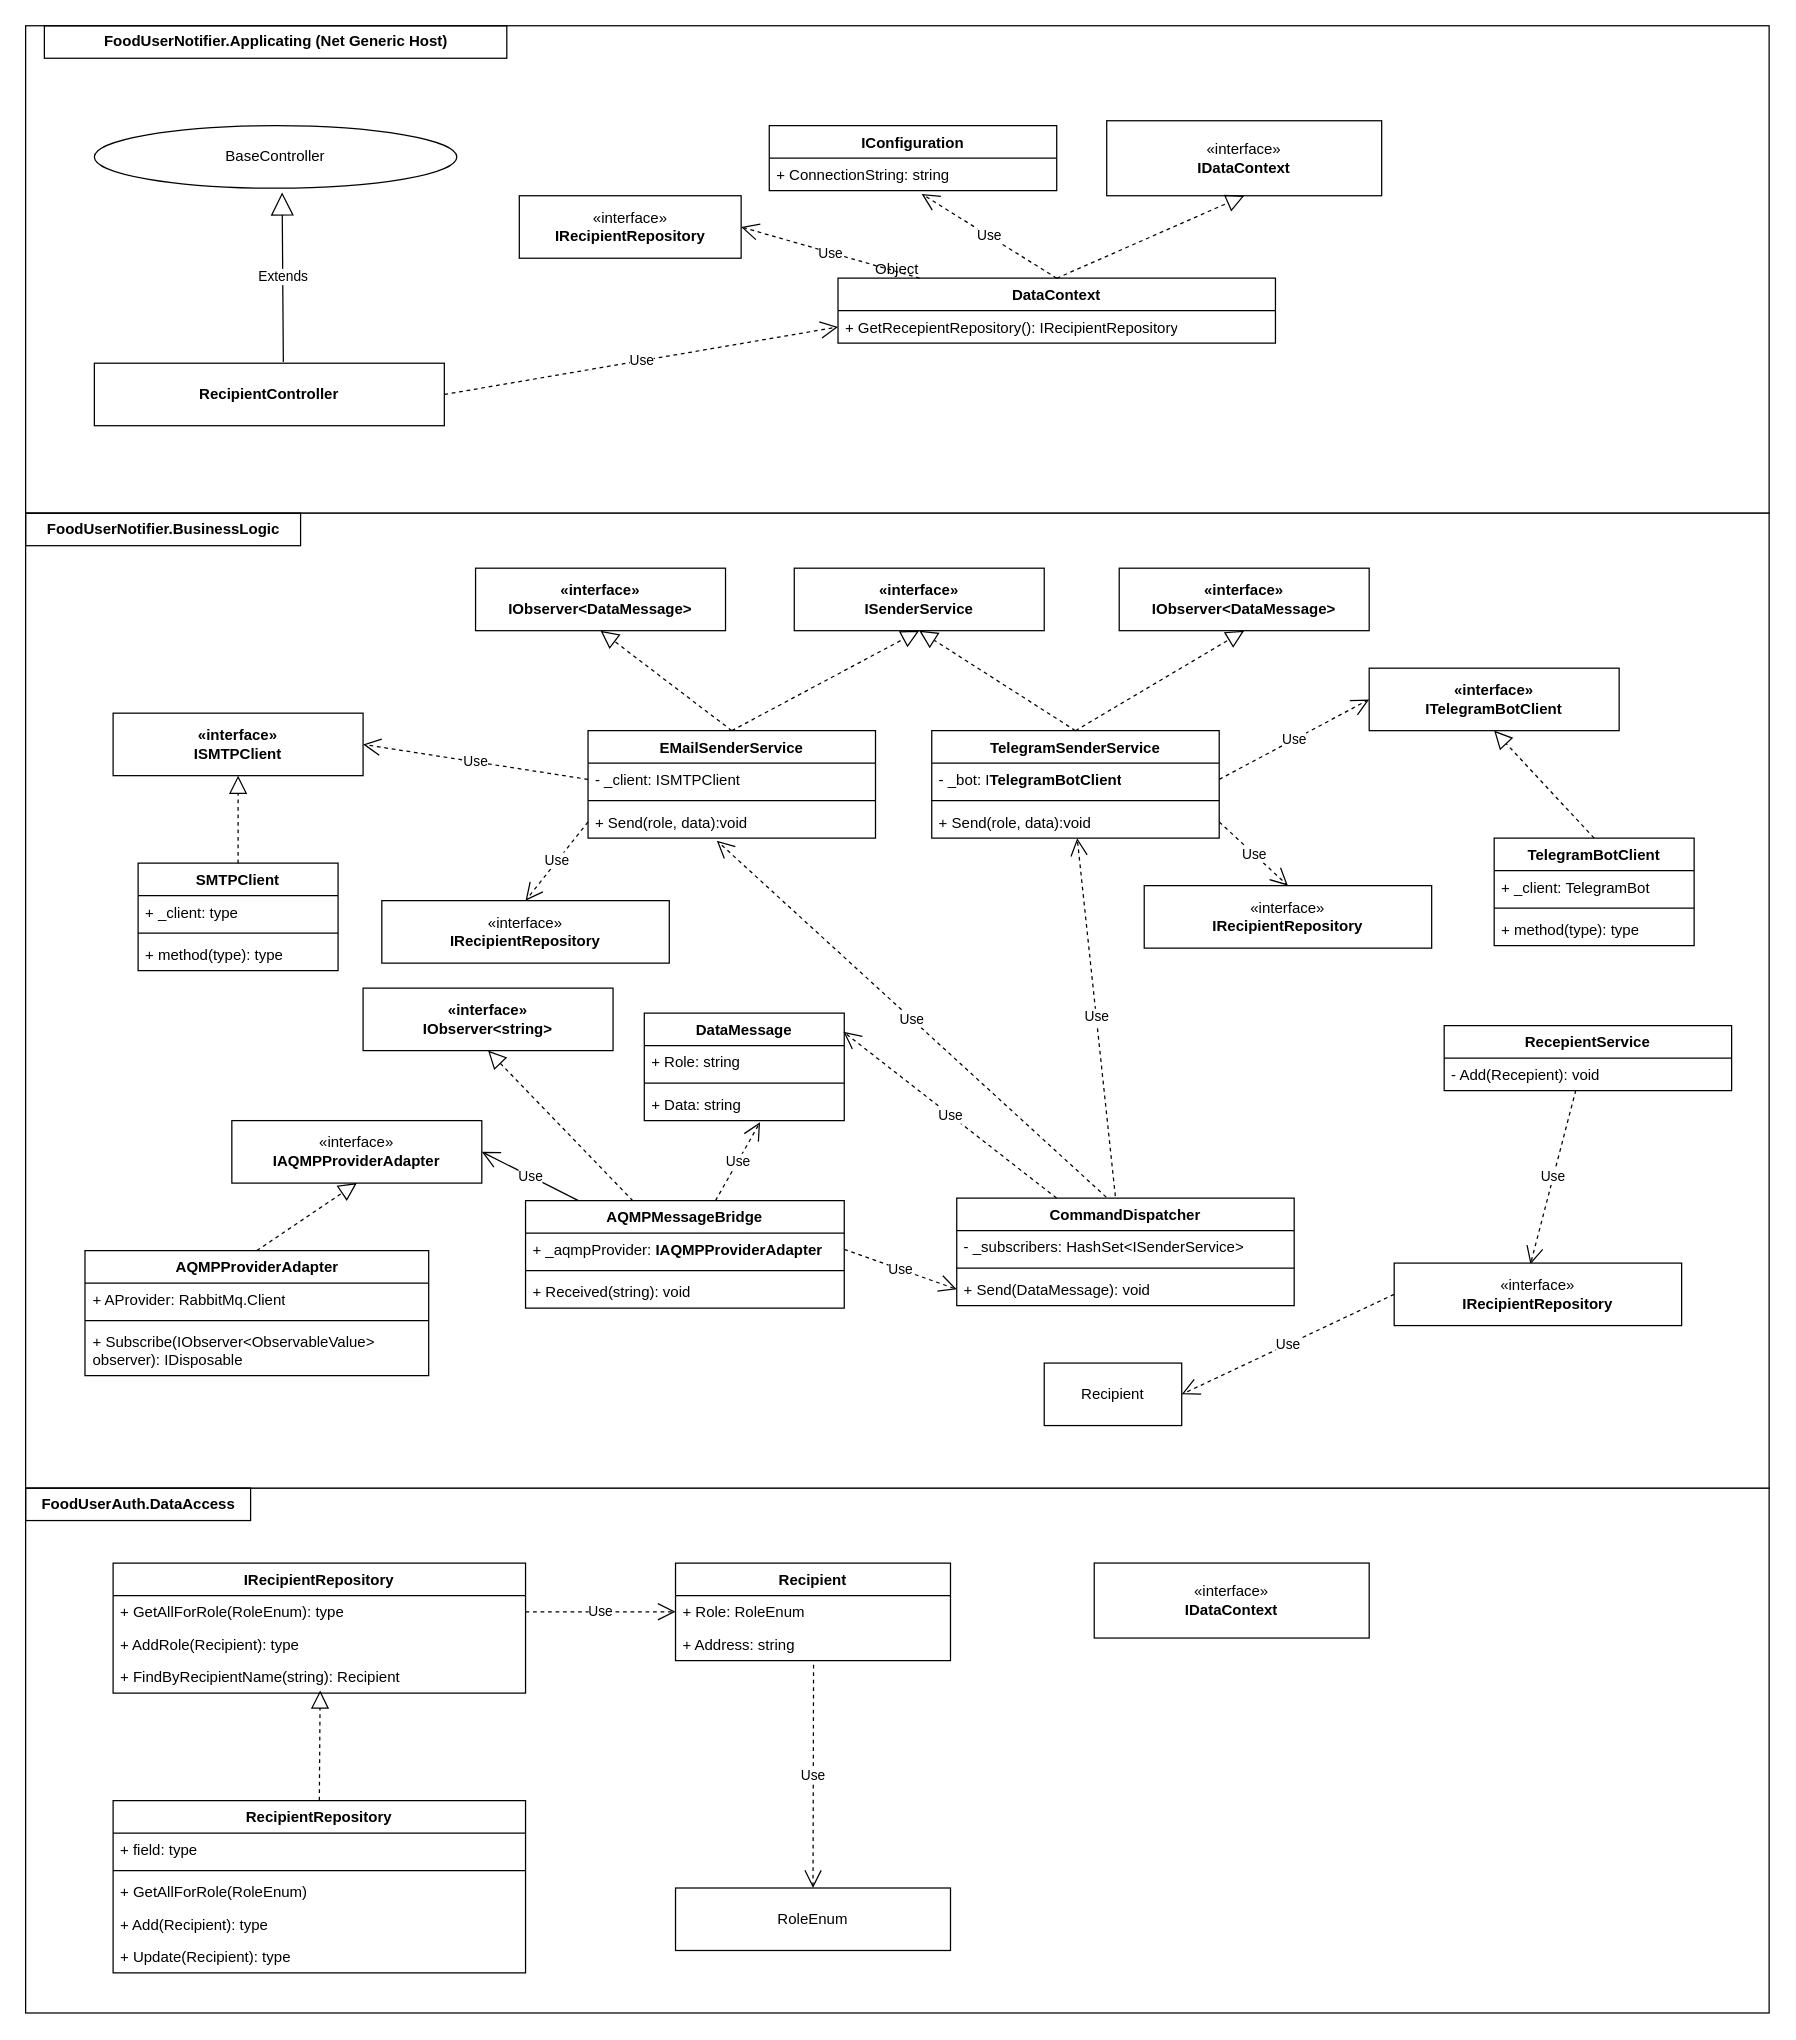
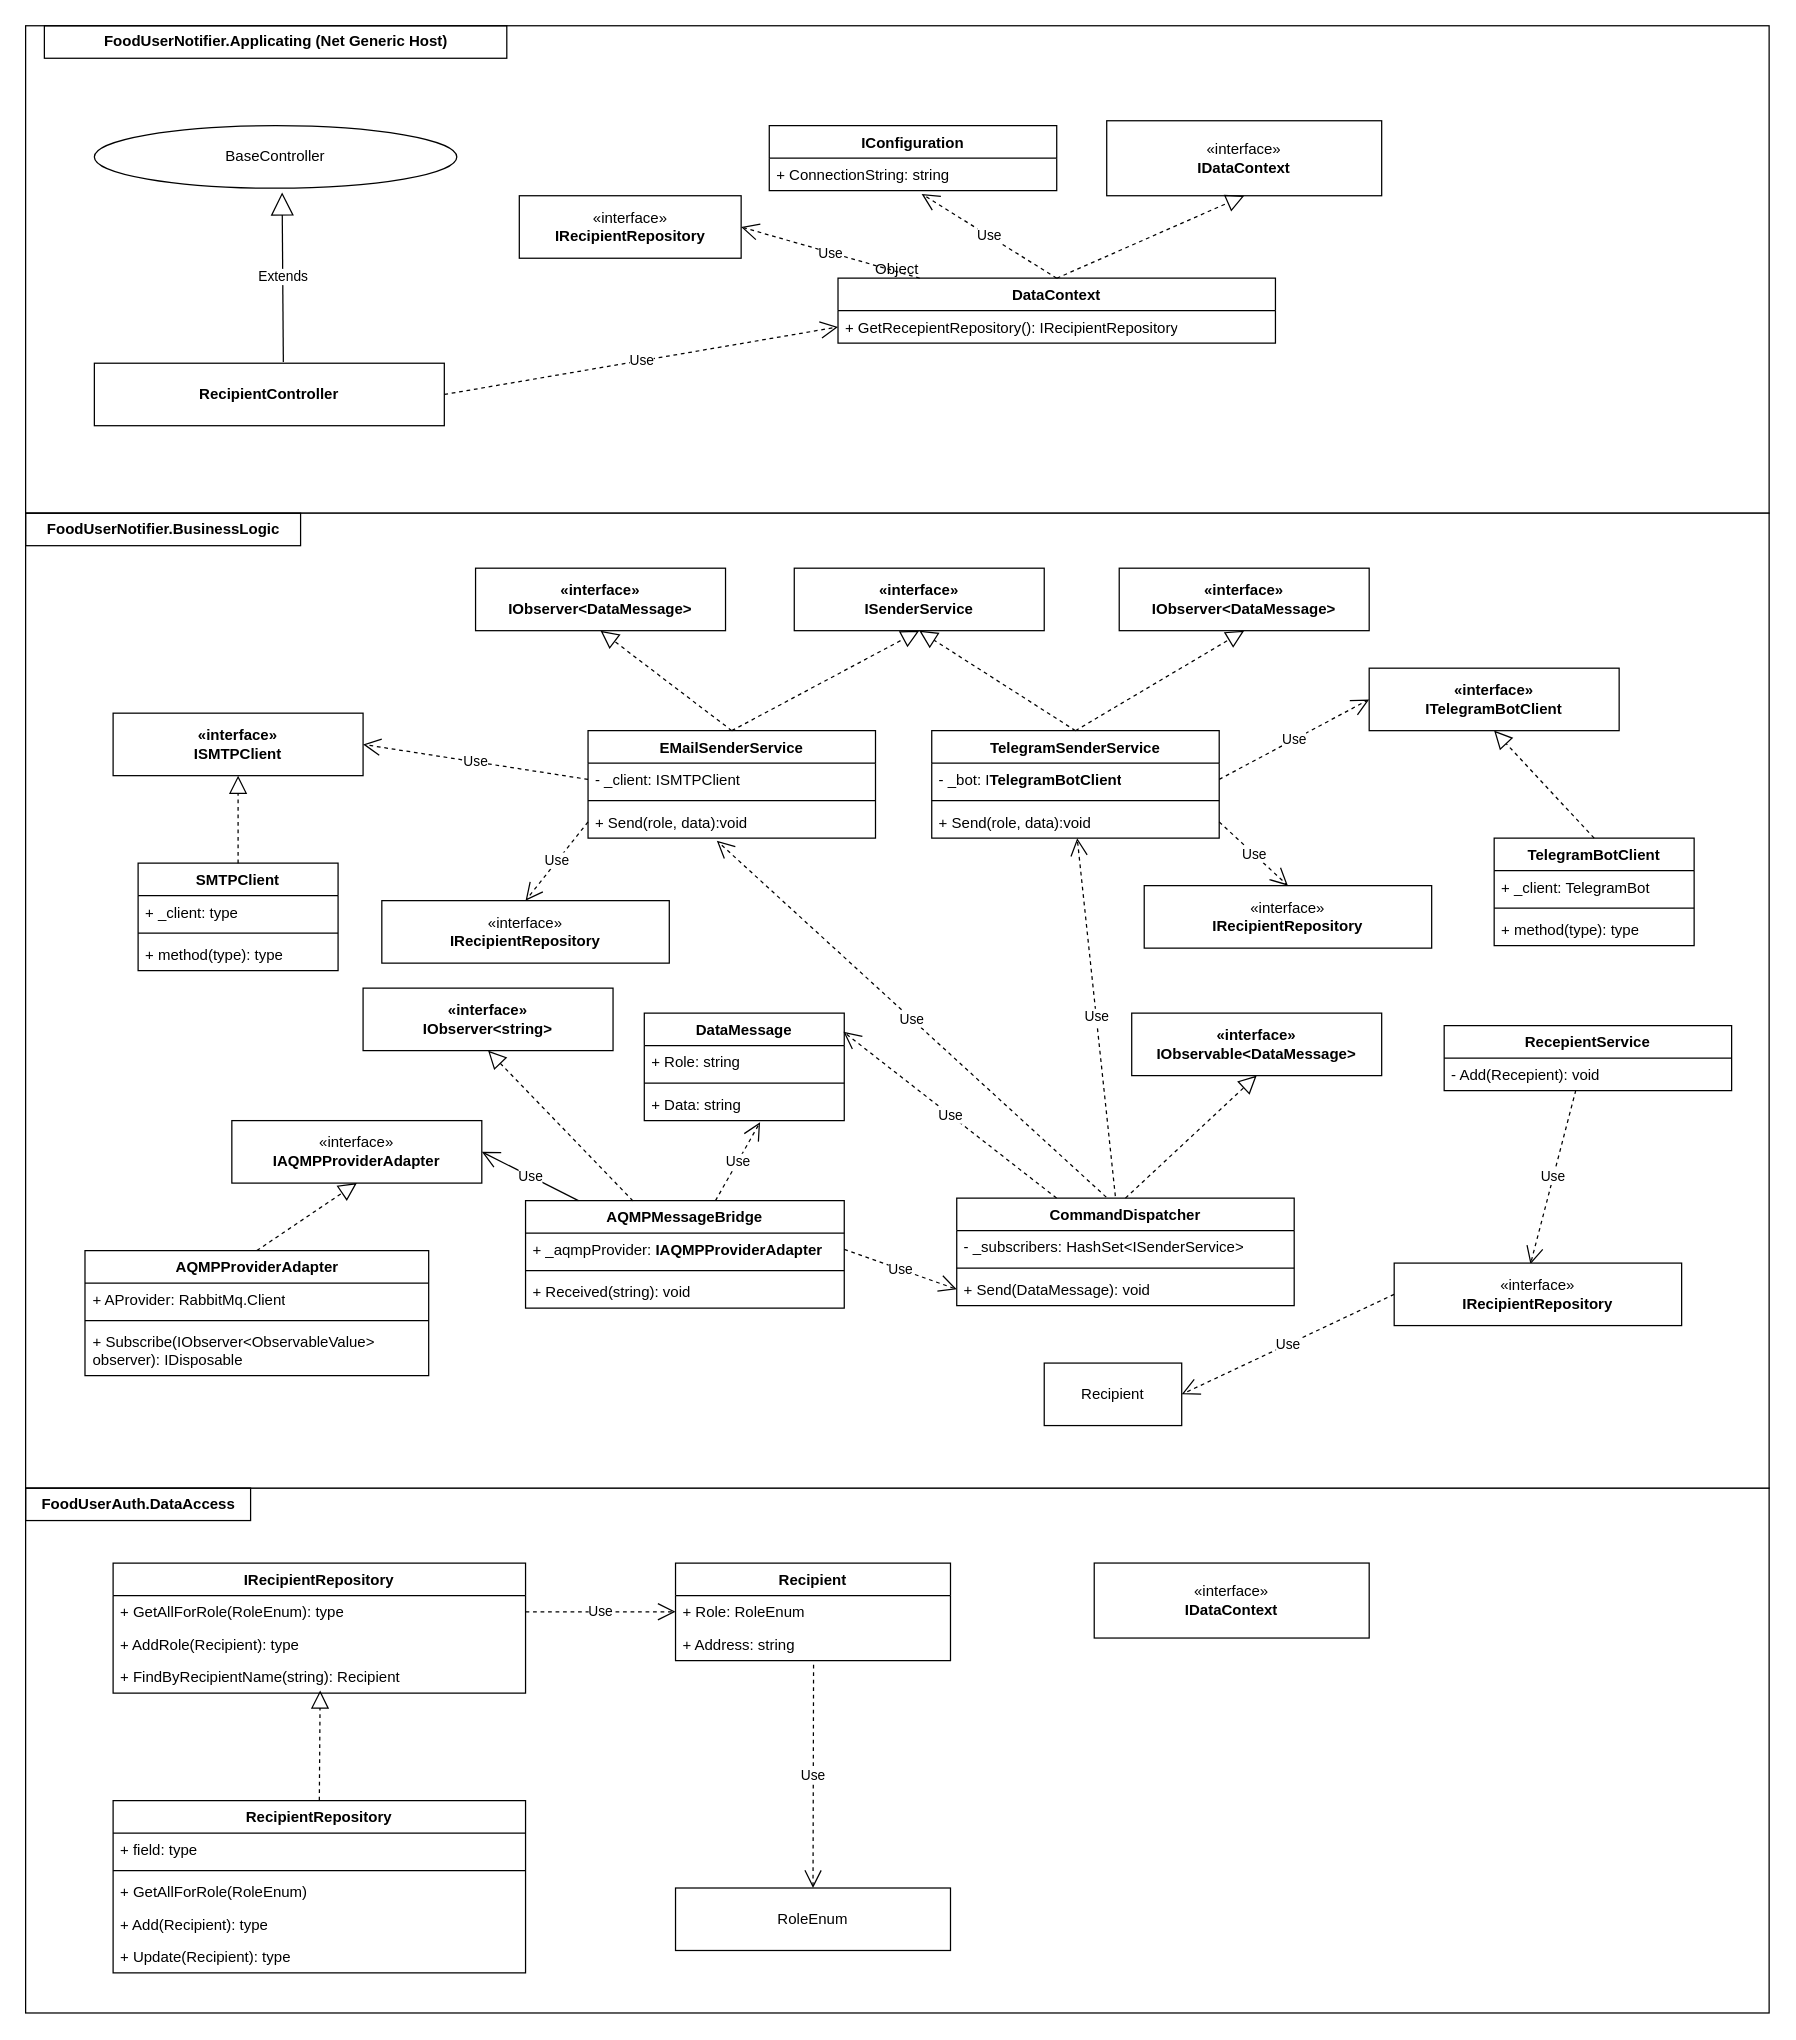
none -> (1257, 1044)
none -> (1184, 1143)
